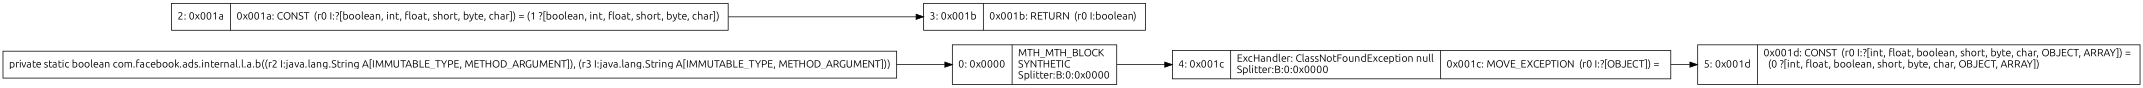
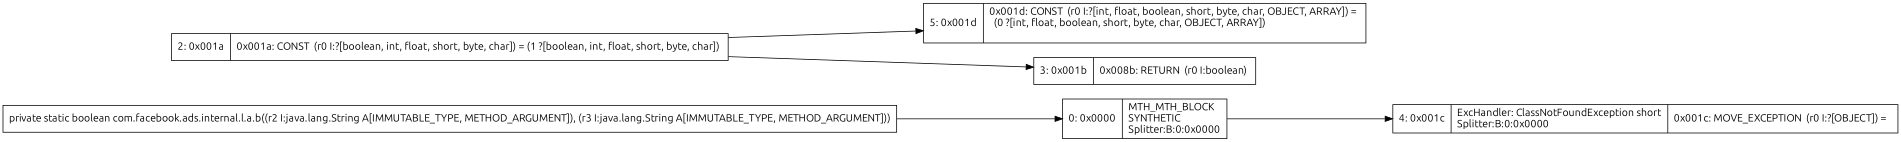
(1064, 16) -> (1175, 71)
(1336, 59) -> (1559, 113)
(1680, 65) -> (822, 34)
